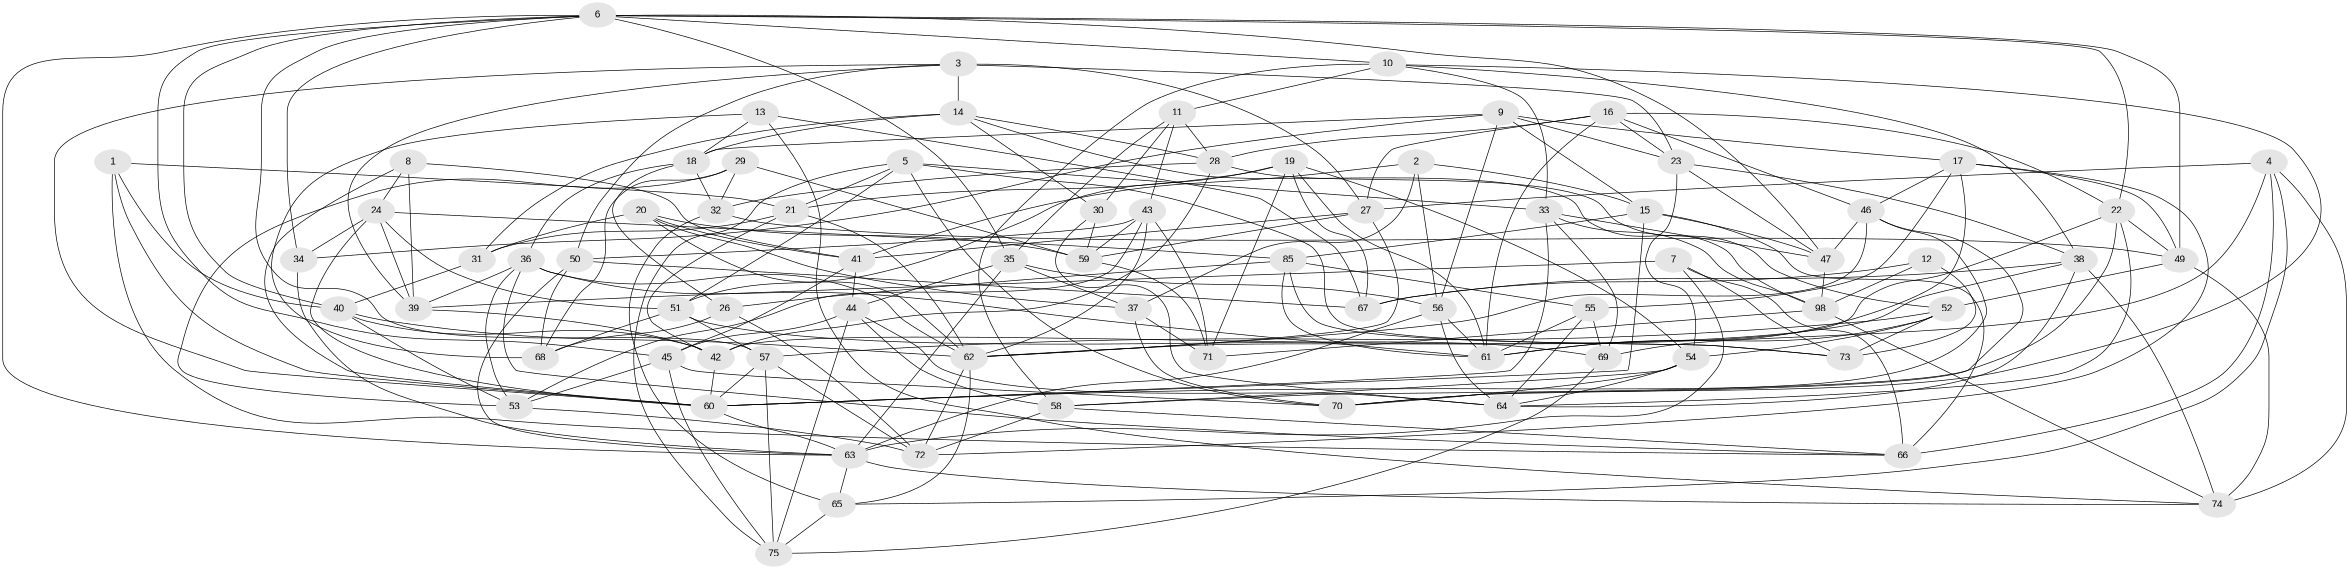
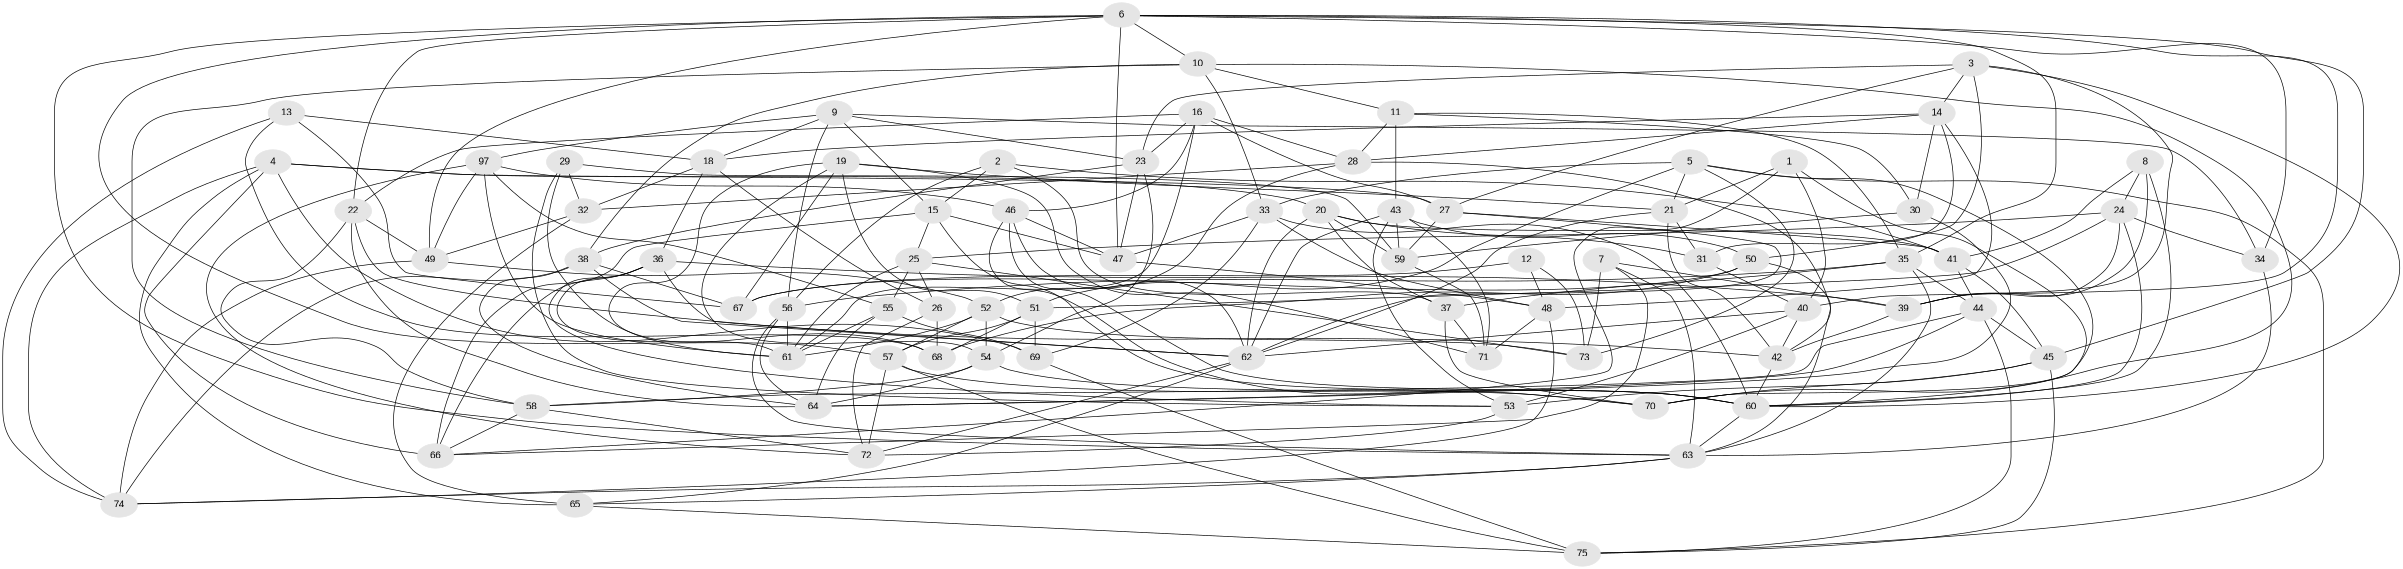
(1958, 162) -> (484, 162)
none -> (799, 177)
(1288, 260) -> (914, 260)
(1820, 309) -> (1547, 309)
